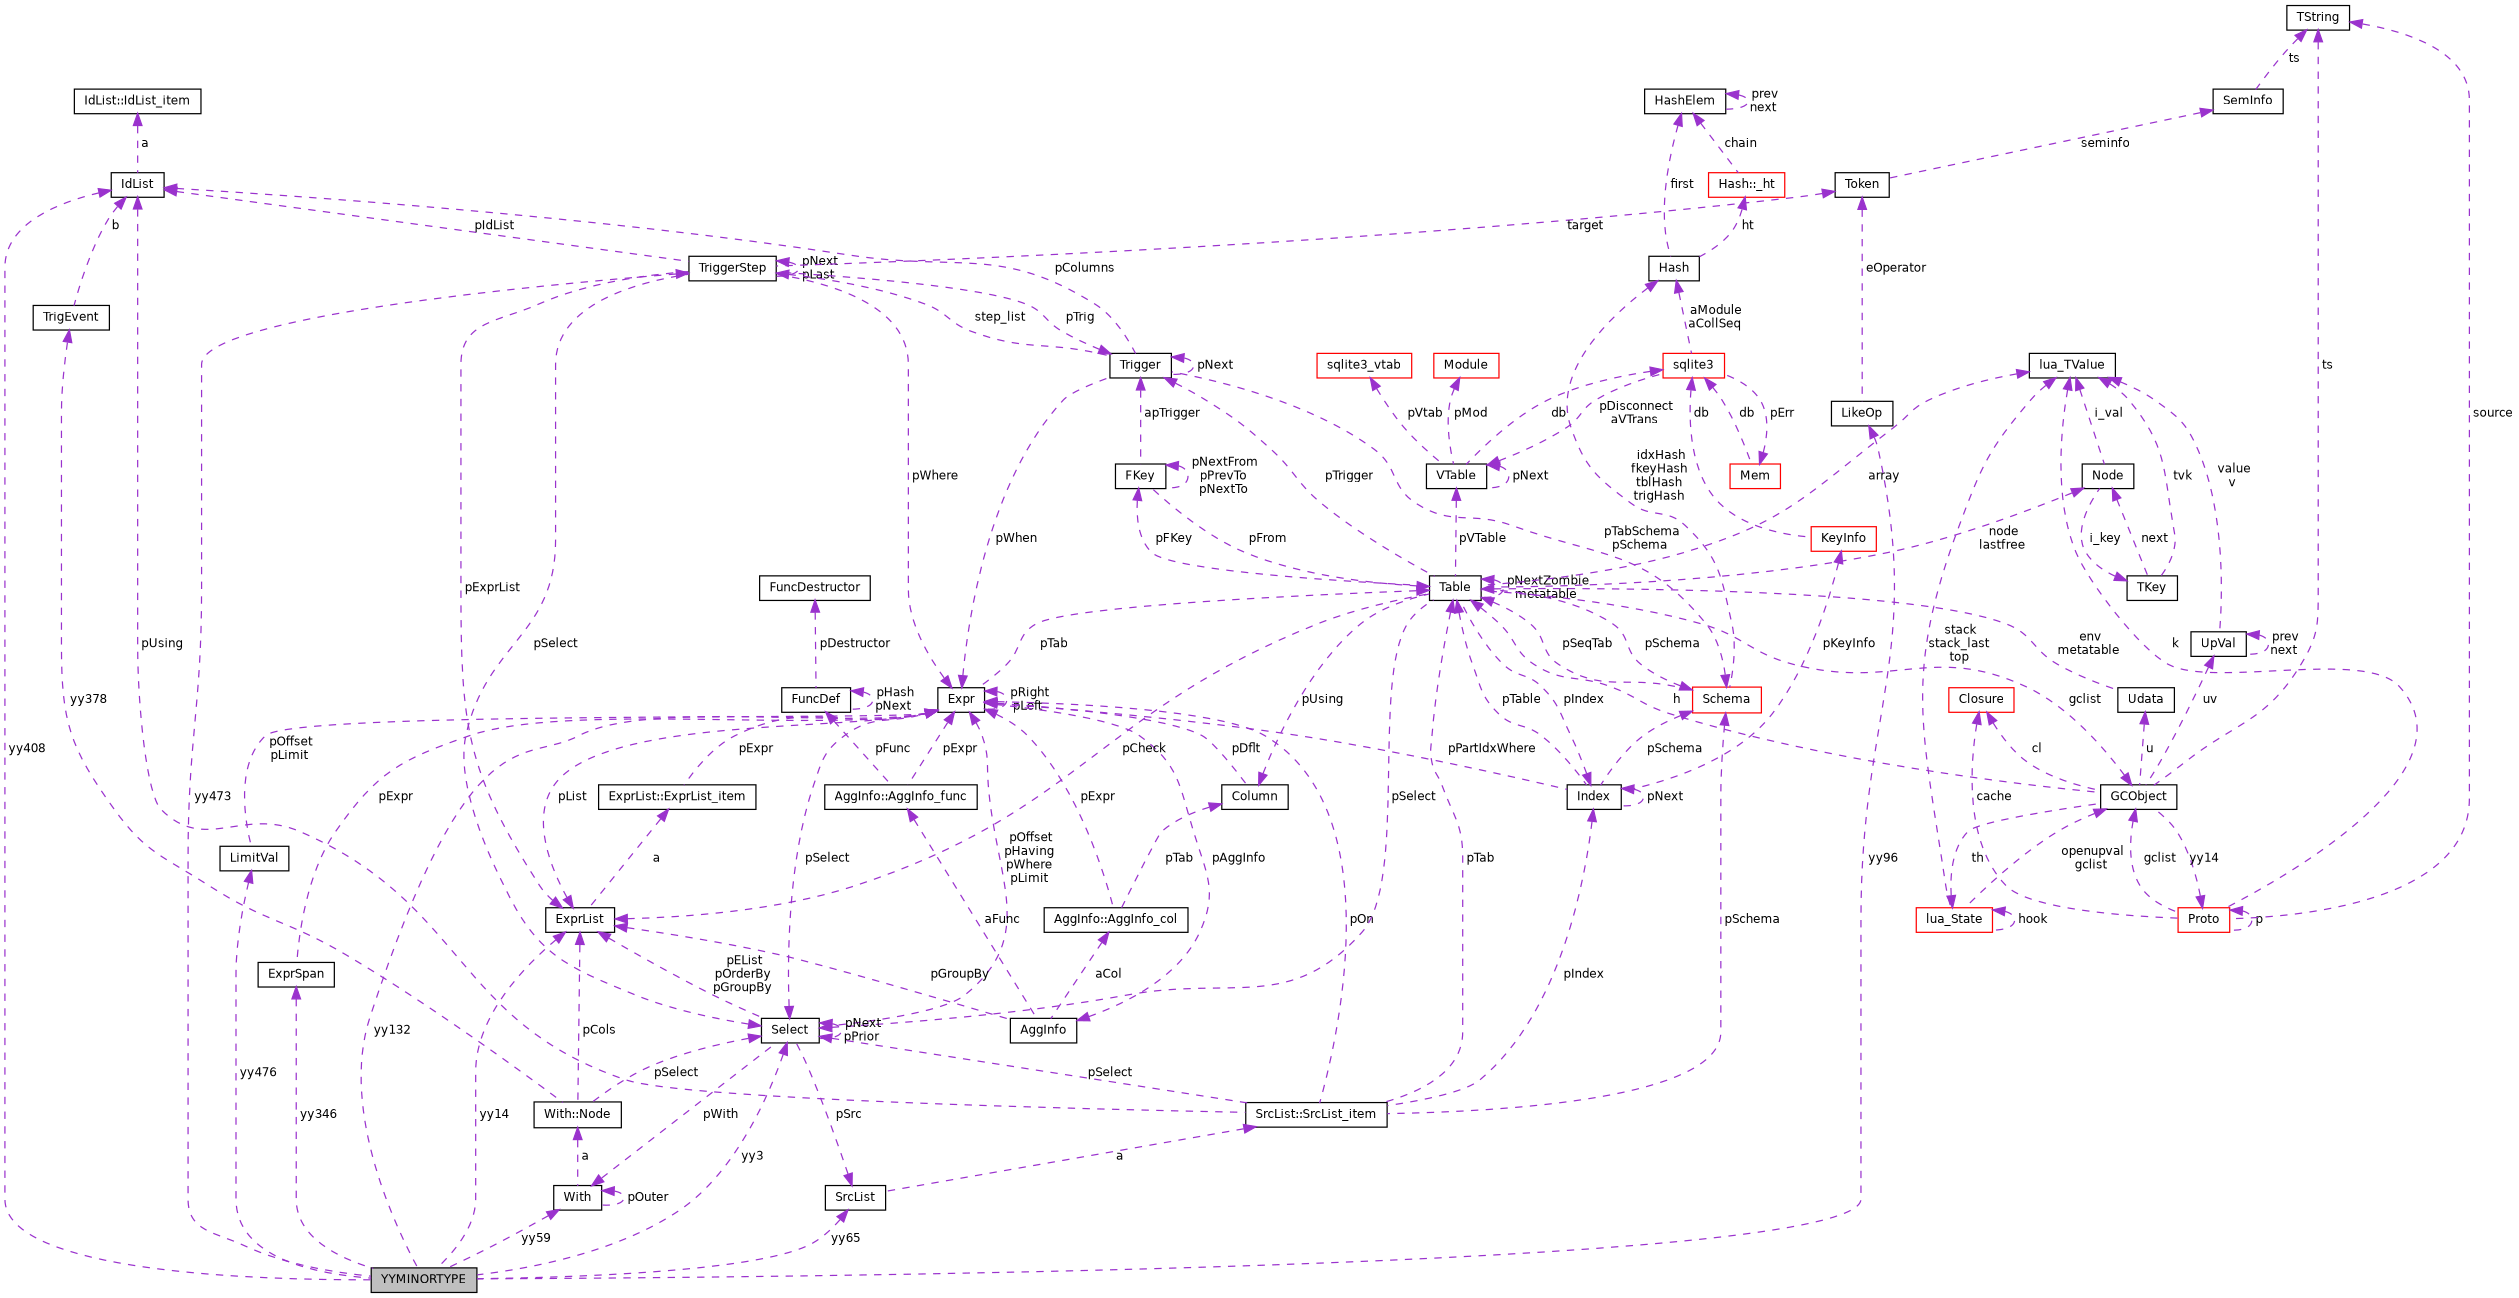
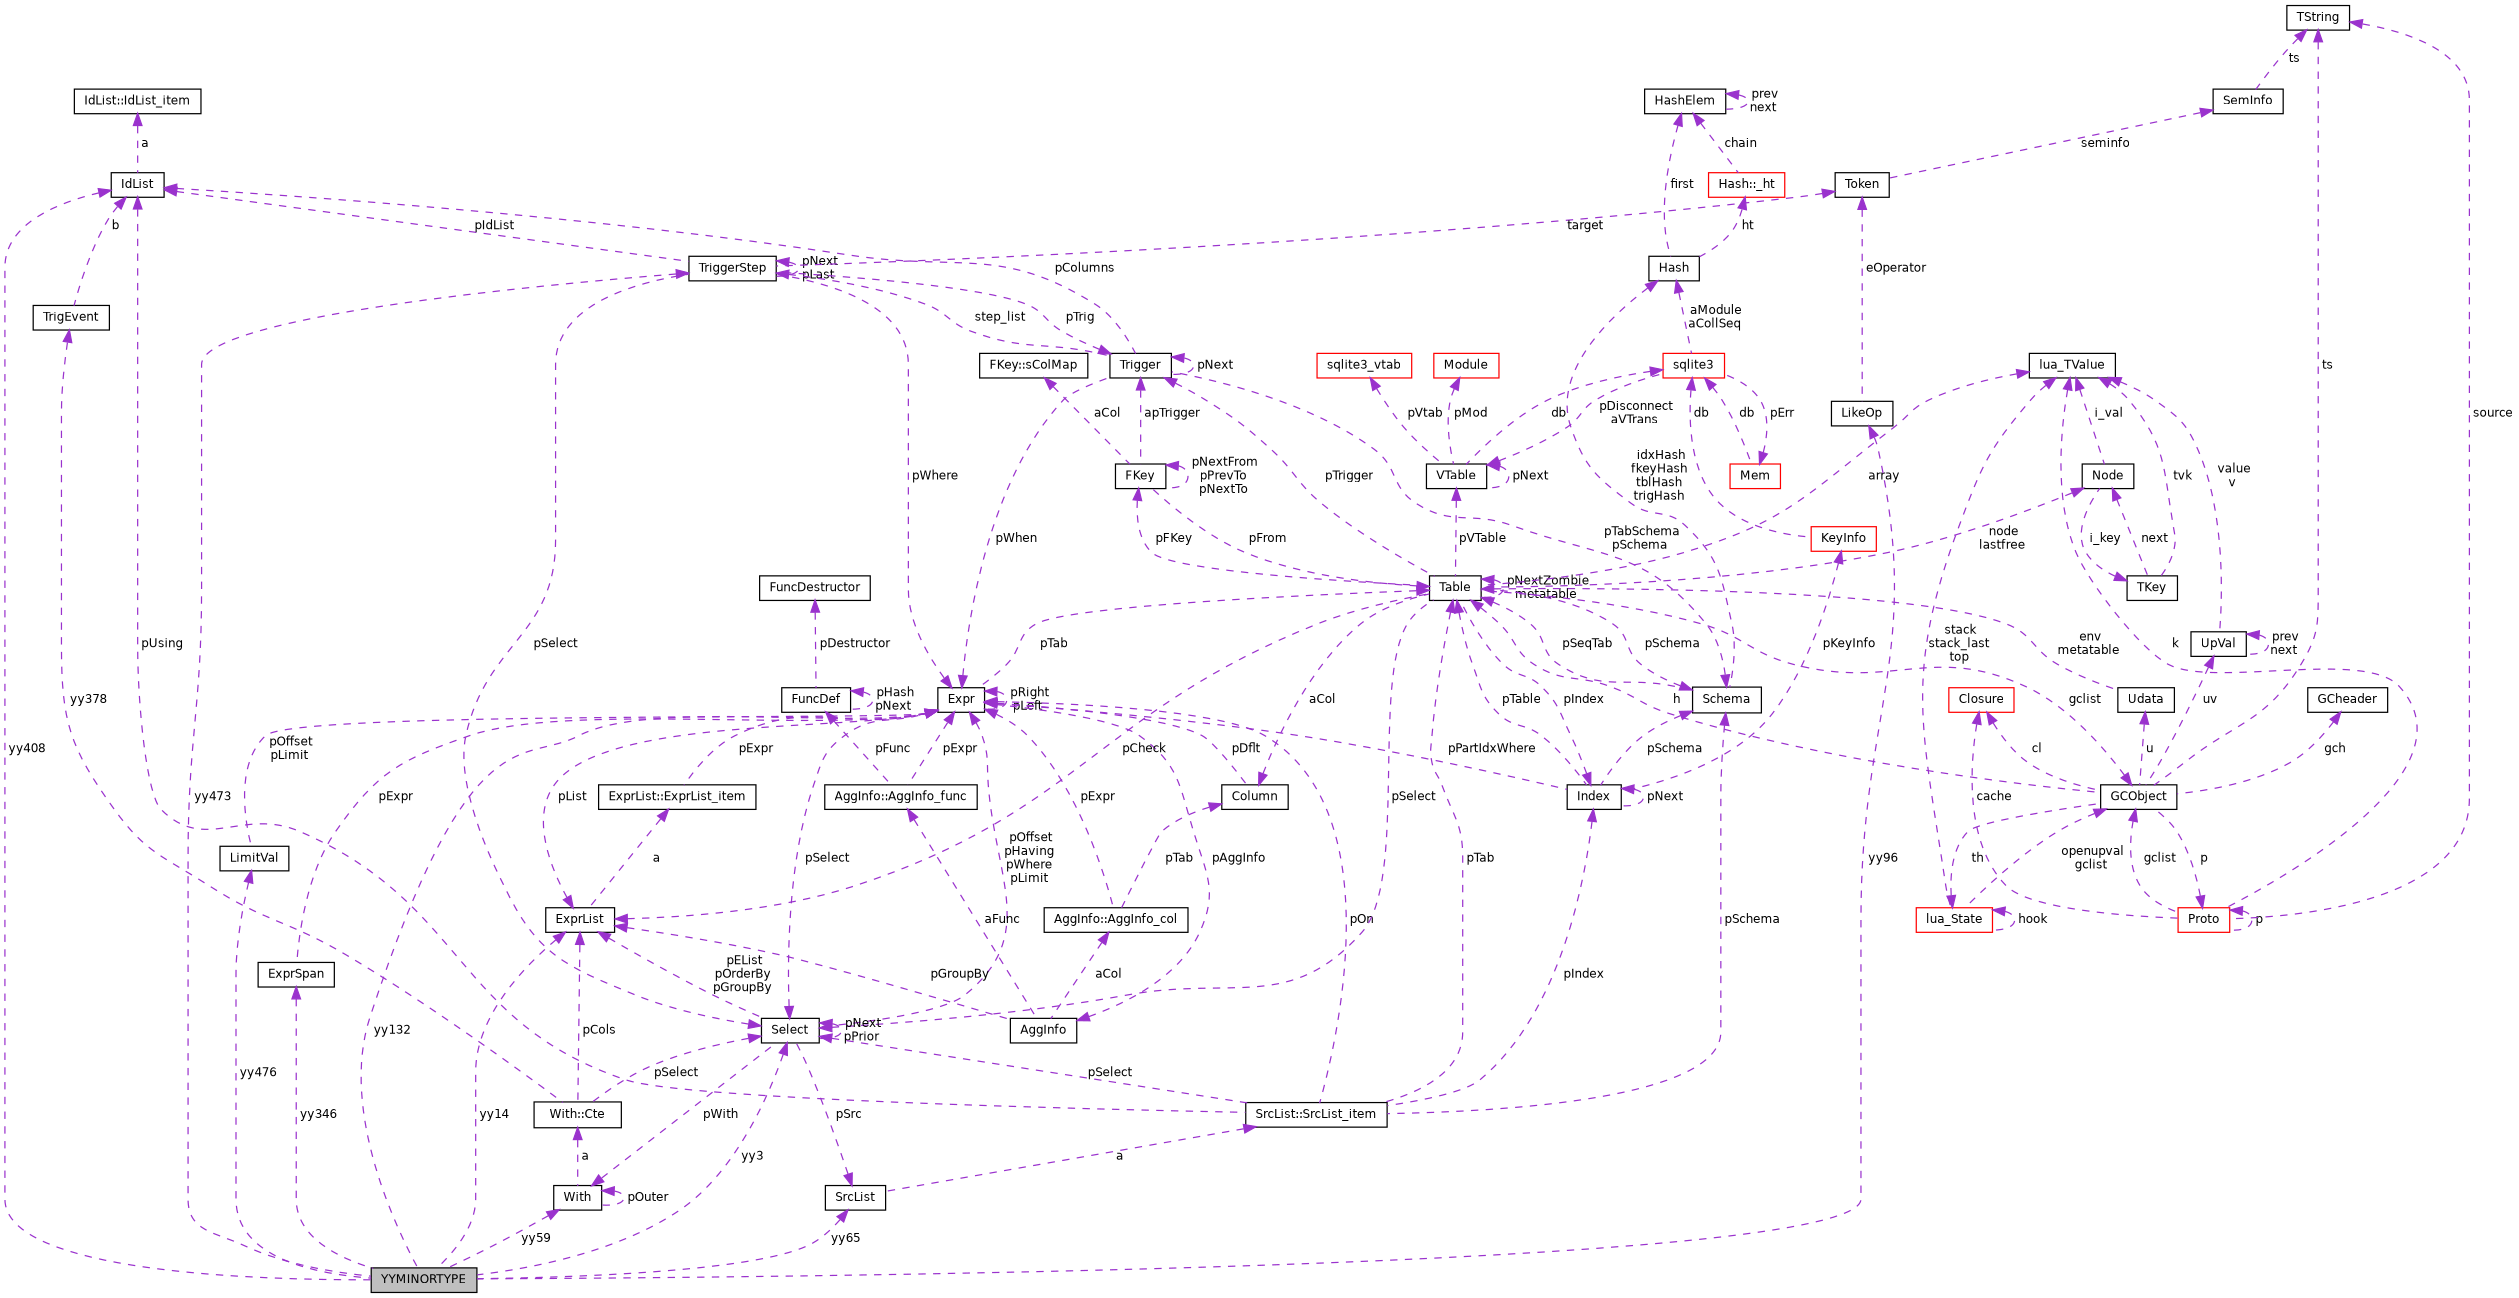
none -> (1034, 366)
(461, 513) -> none
(1321, 700) -> (1321, 700)
(1727, 700) -> (1727, 700)
none -> (2348, 700)
(2203, 859) -> (2203, 859)
(578, 1115) -> (578, 1115)
